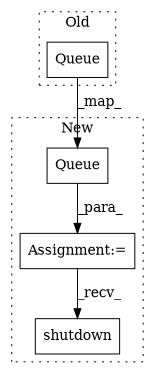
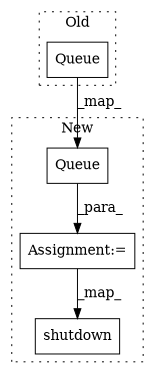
(100, 294) -> (100, 294)
